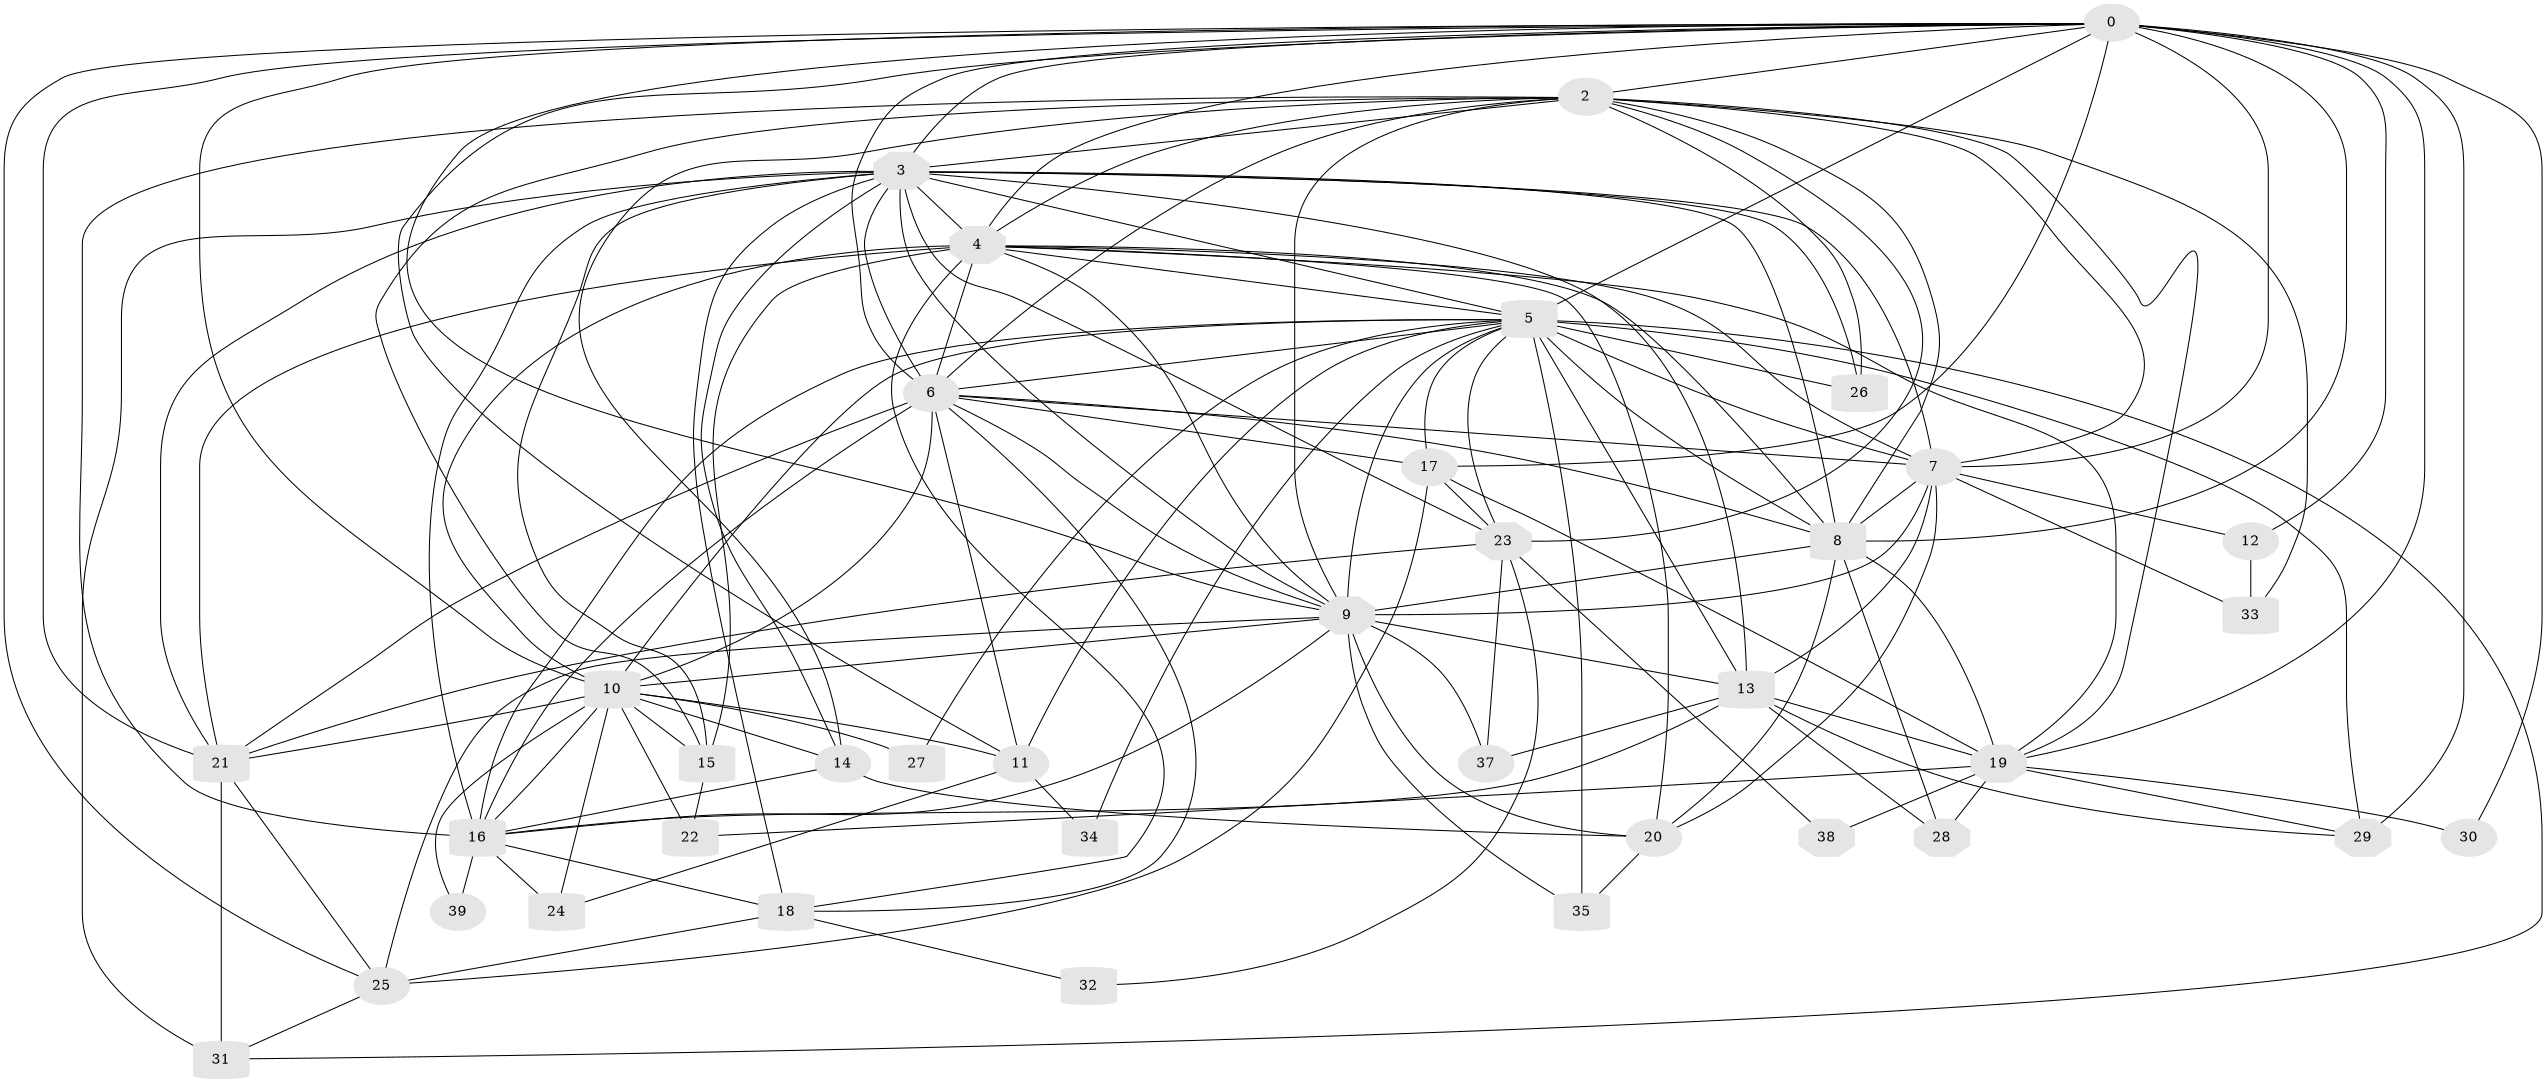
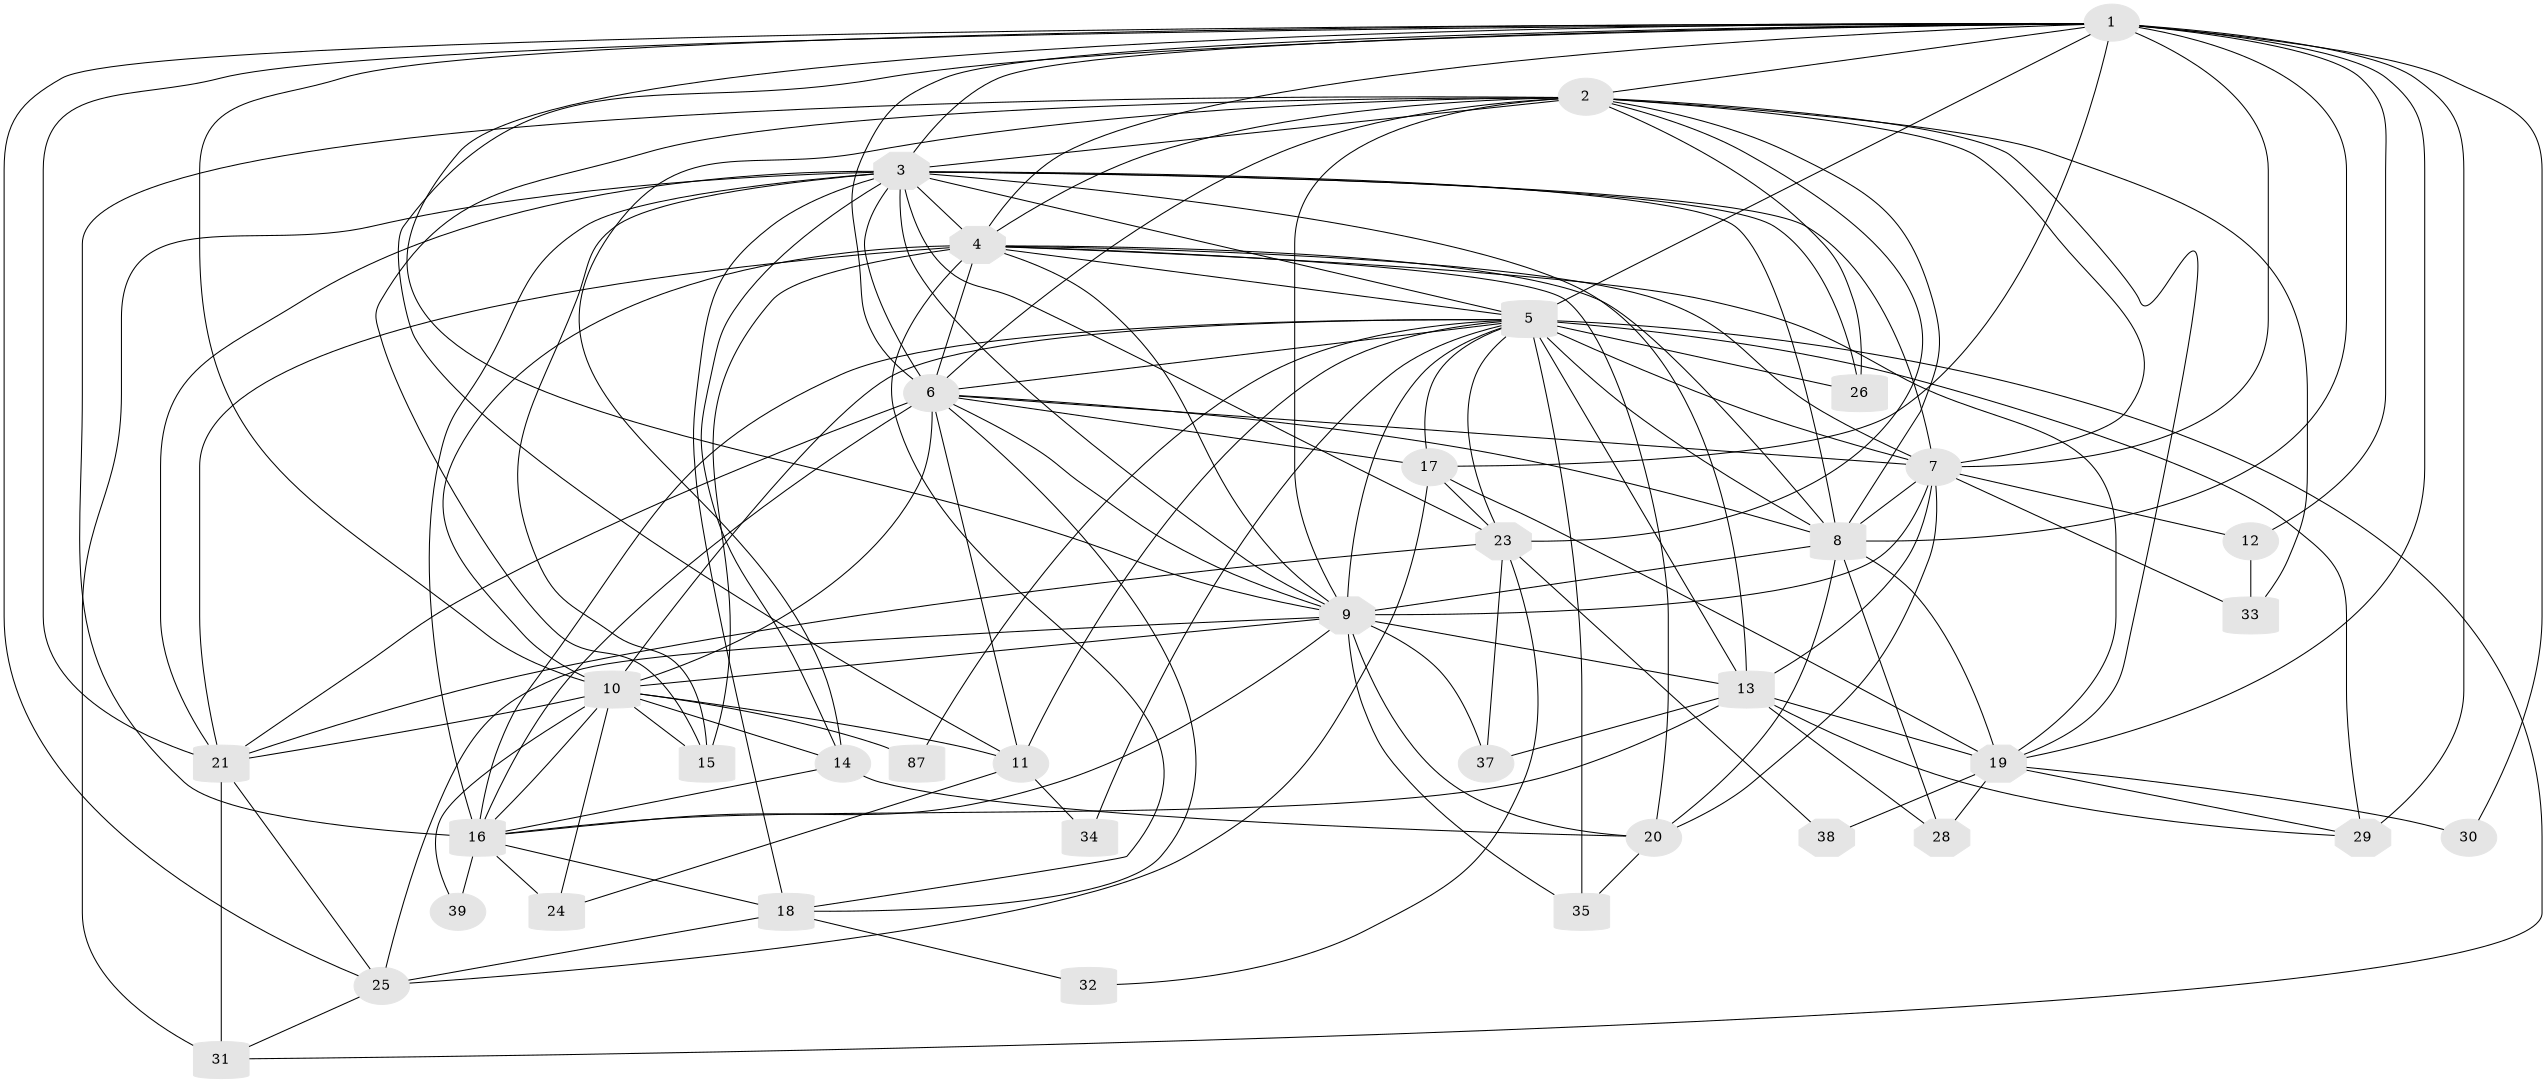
(2112, 23) -> (2112, 23)
(917, 764) -> (917, 764)
(691, 838) -> none
